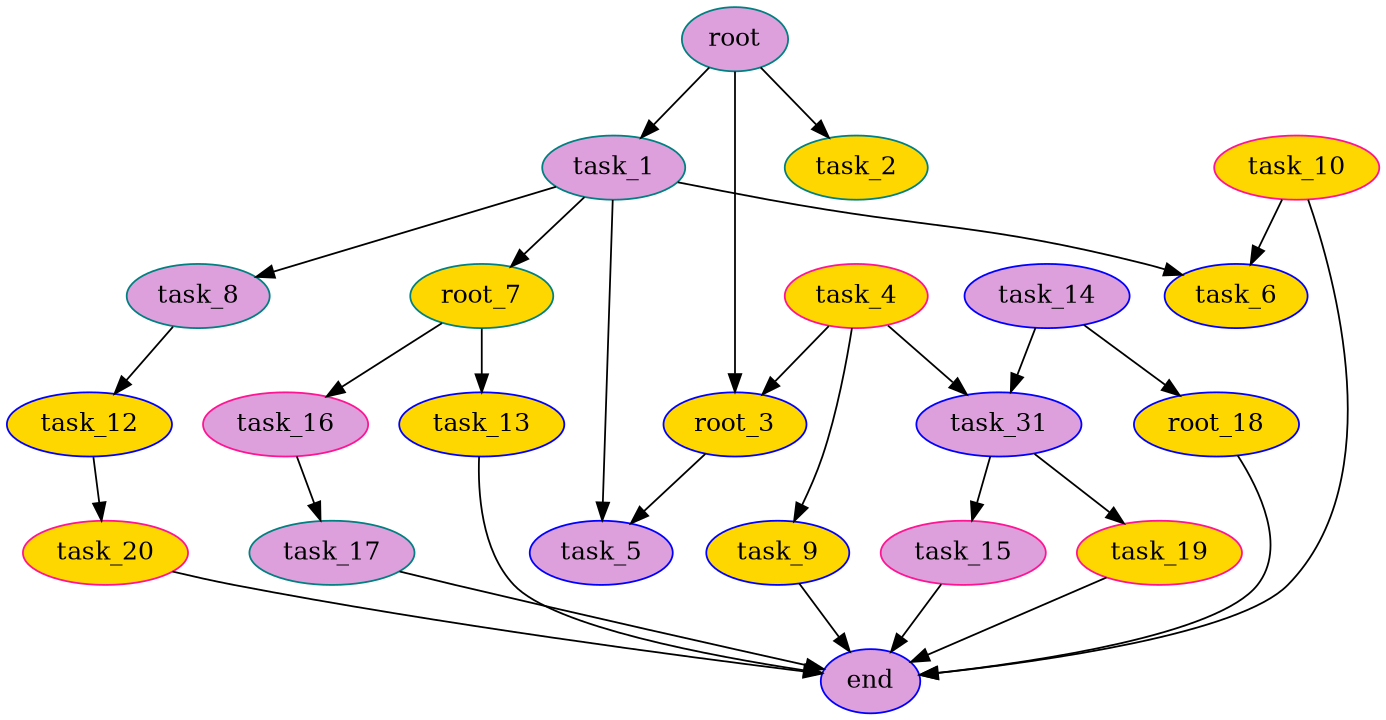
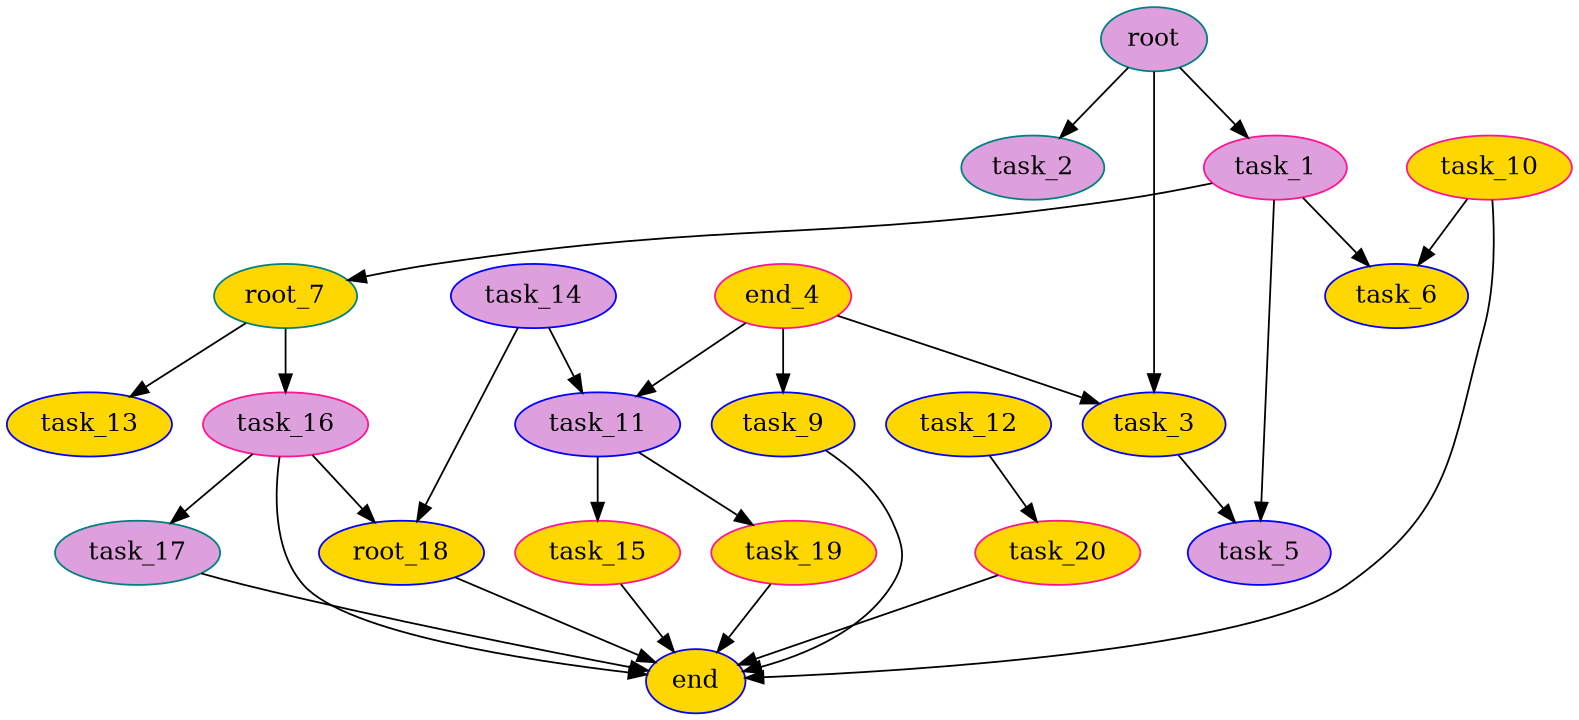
(614, 168) -> (1275, 168)
(856, 168) -> (1033, 168)
(198, 296) -> none
(856, 296) -> (783, 296)
(735, 424) -> (1154, 424)
(999, 424) -> (598, 424)
none -> (337, 482)
(963, 553) -> (598, 553)
(512, 582) -> (418, 636)
(871, 681) -> (696, 681)
